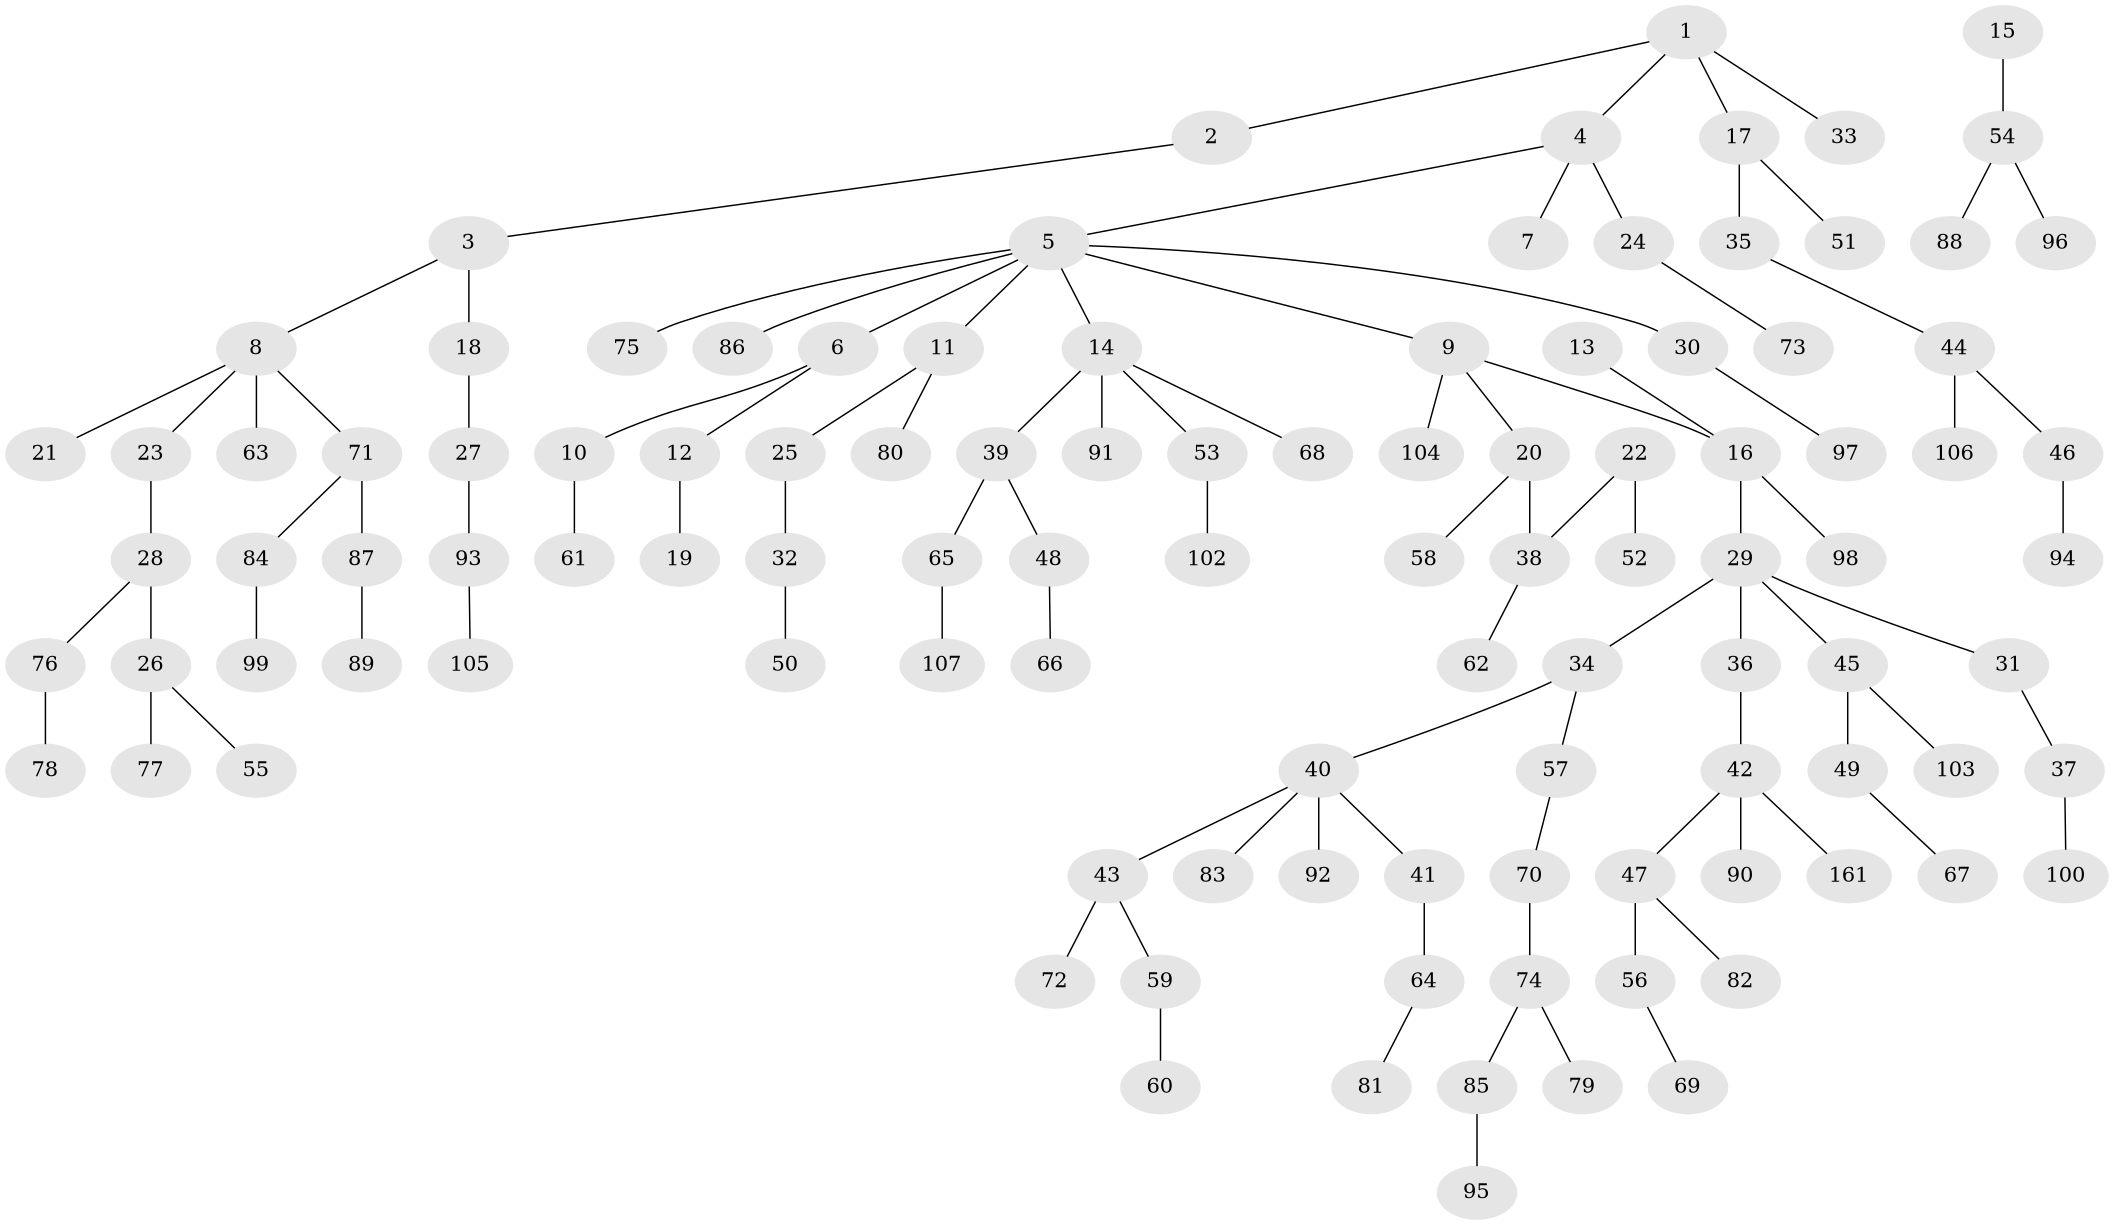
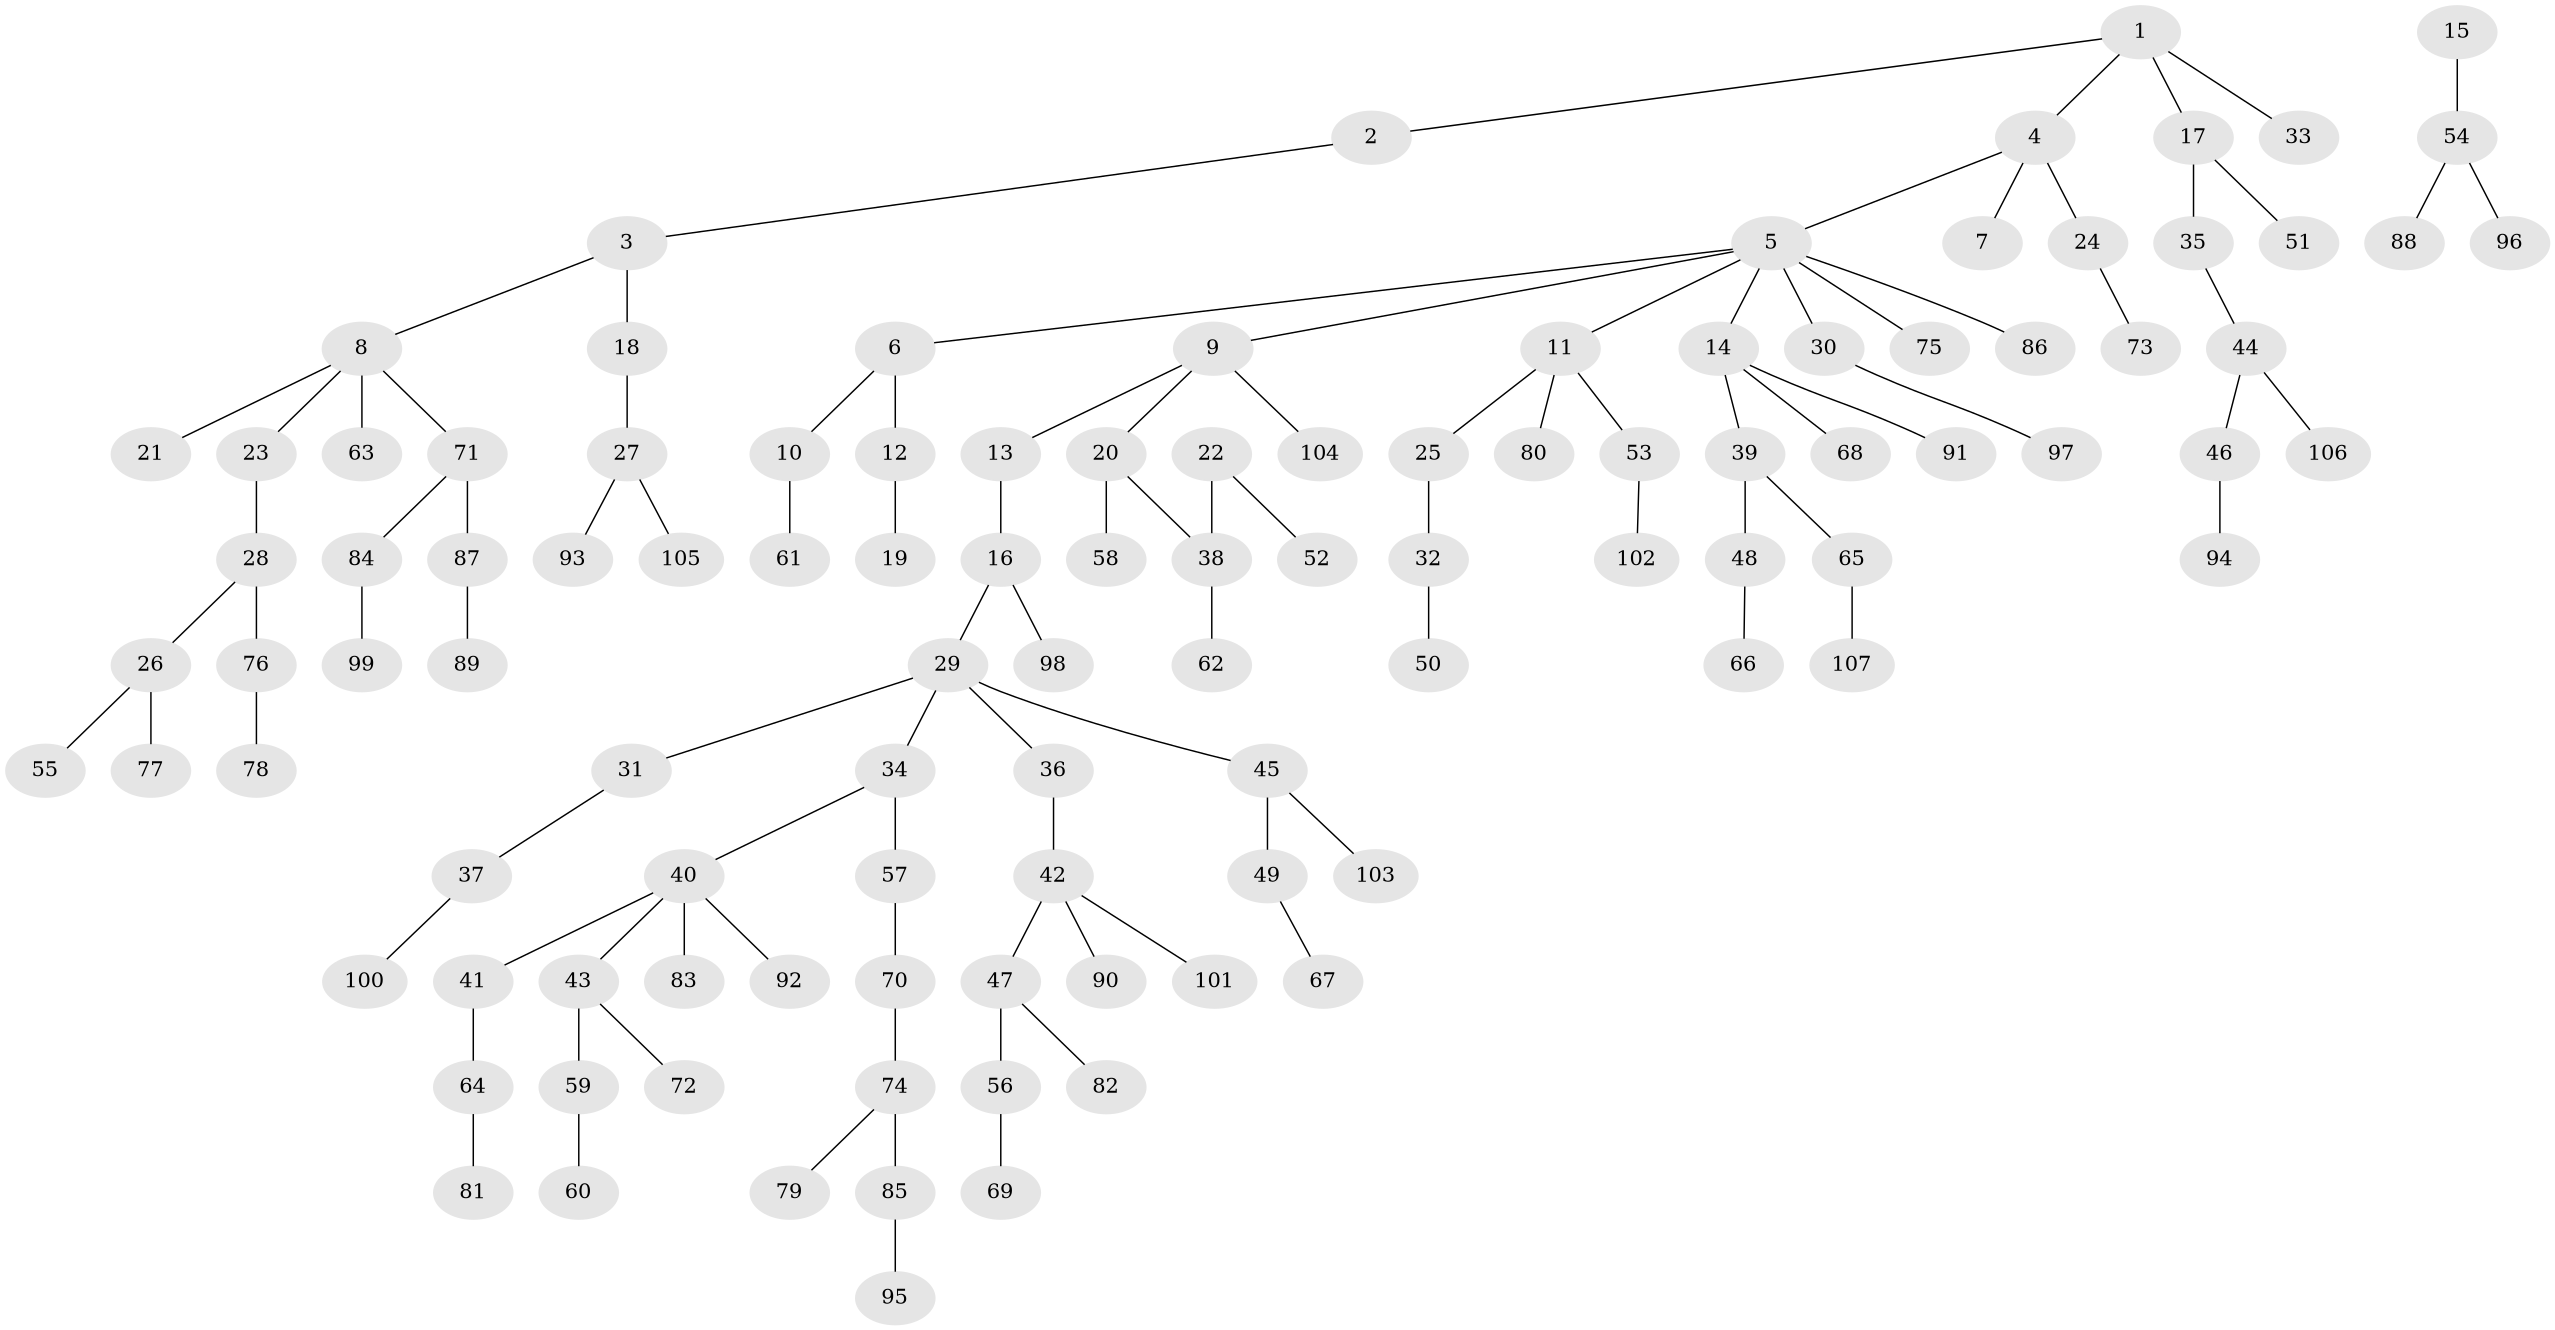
(1598, 397) -> (1107, 401)
(1154, 401) -> (1600, 402)
(470, 613) -> (654, 507)
(1849, 876) -> (1215, 982)
